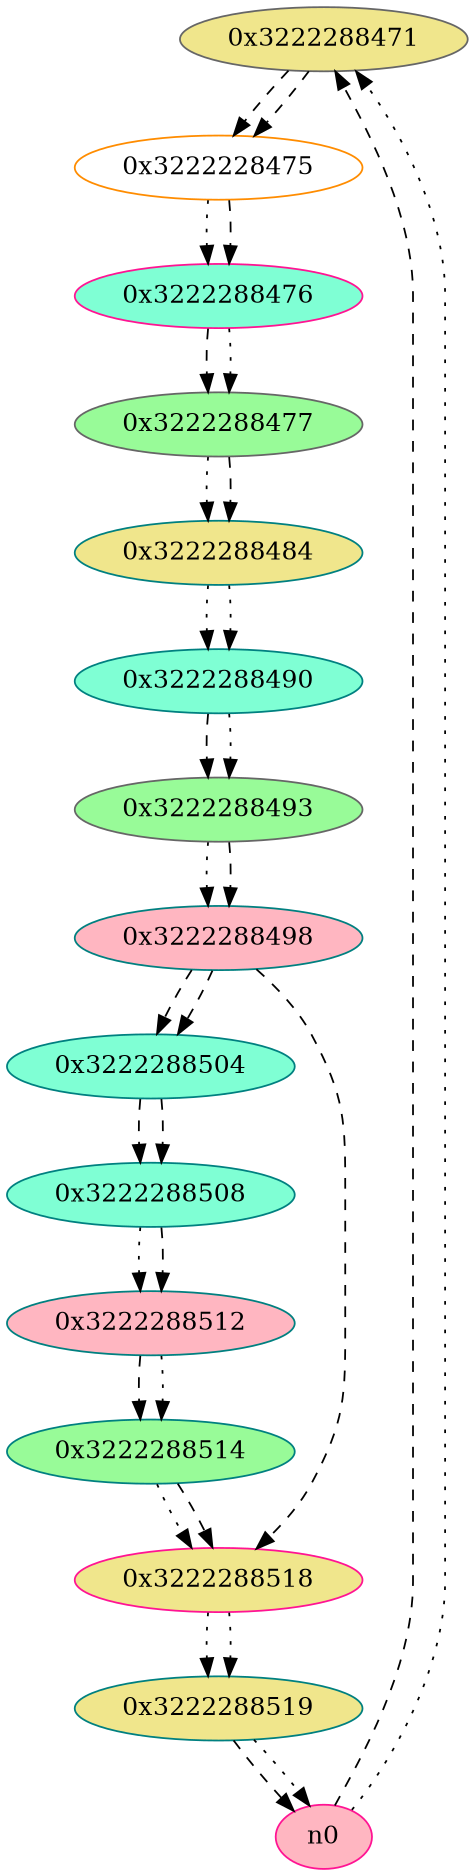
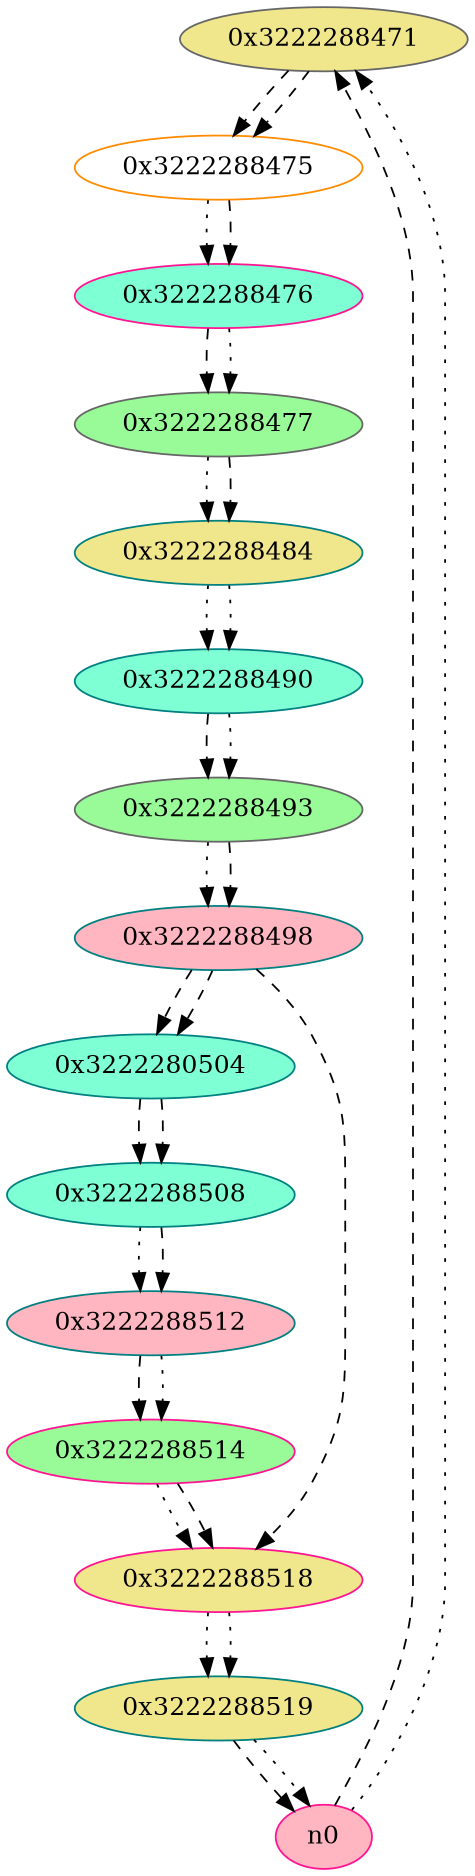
(219, 168) -> (219, 168)
(151, 1066) -> (151, 1066)
(151, 1452) -> (151, 1452)
